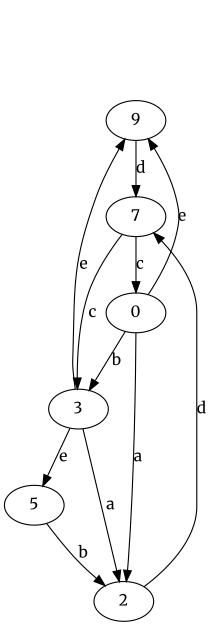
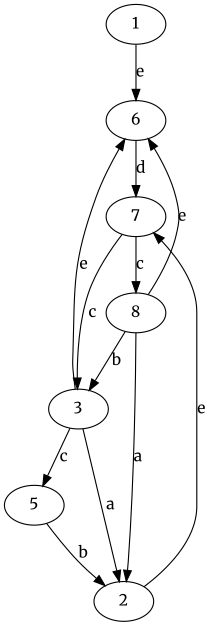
none -> (136, 24)
(136, 121) -> (136, 121)
(136, 313) -> (136, 313)
(202, 409) -> (202, 409)
(64, 457) -> (64, 457)
